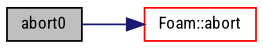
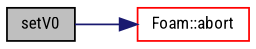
(44, 24) -> (41, 24)
